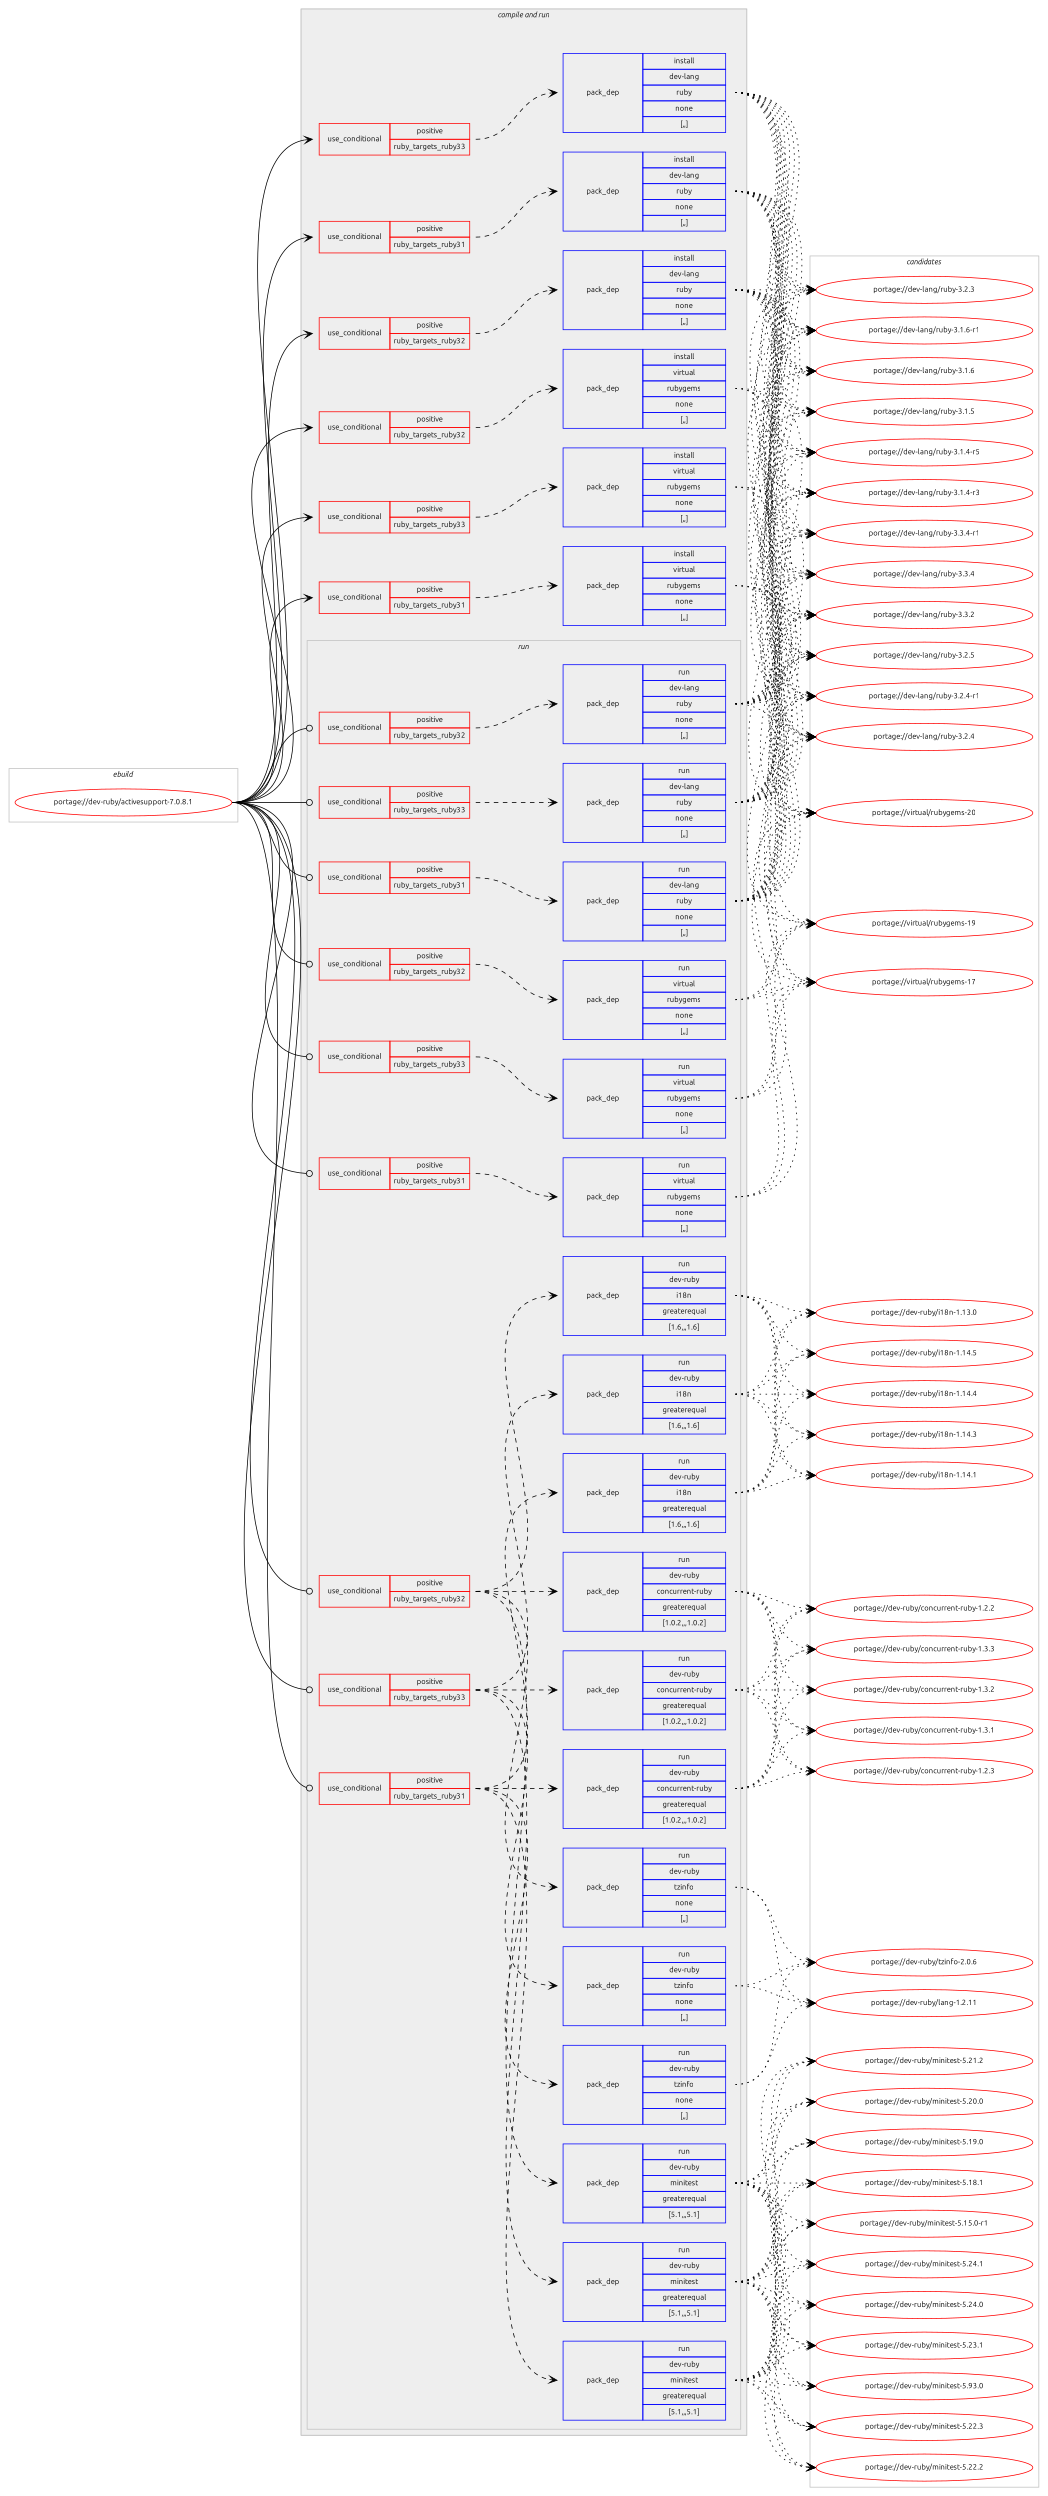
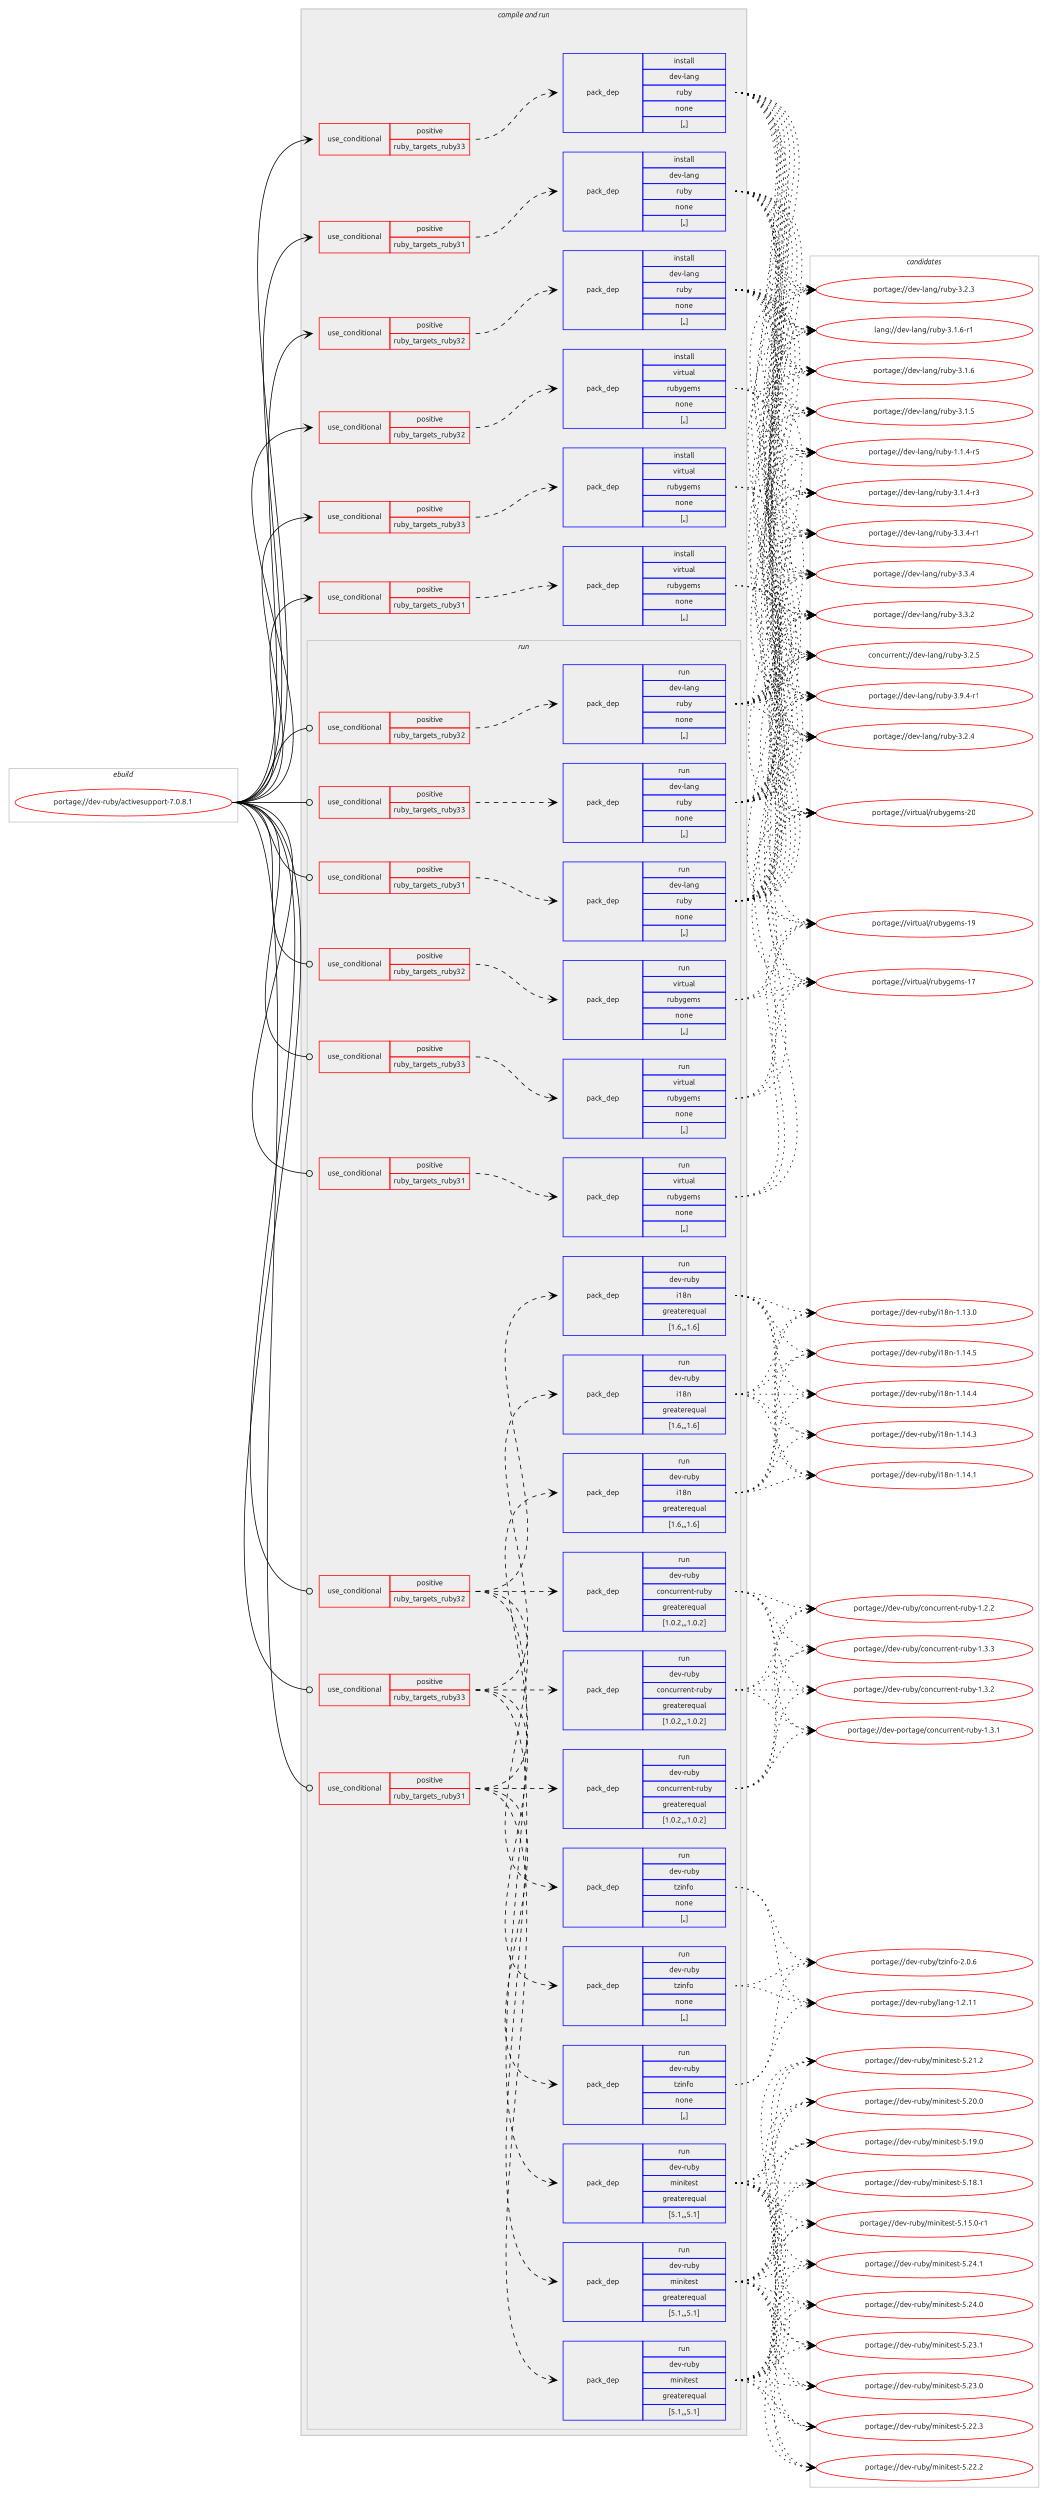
(924, 330) -> (924, 330)
(924, 452) -> (924, 452)
(924, 656) -> (924, 656)
(924, 696) -> (924, 696)
(924, 1731) -> (924, 1731)
(924, 1771) -> none
(924, 2386) -> (924, 2386)
